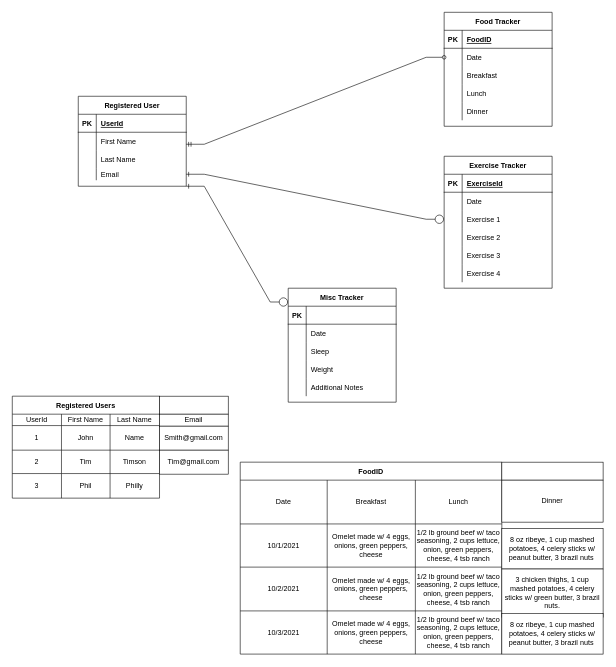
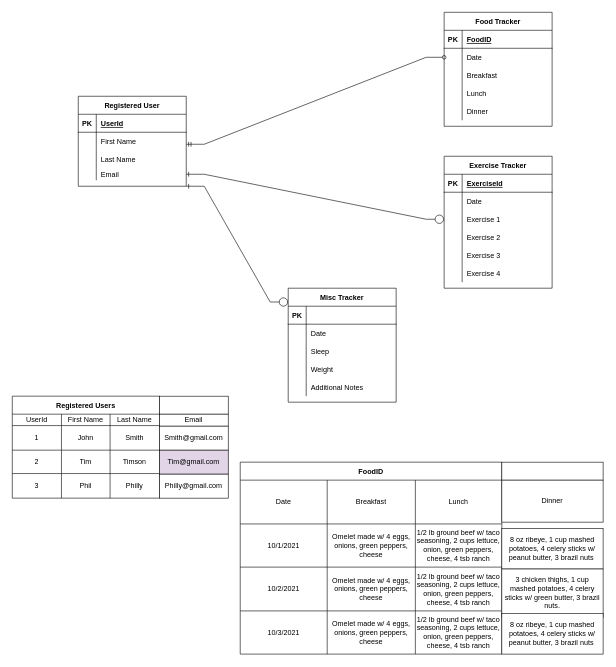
(135, 438) -> (135, 438)
(194, 462) -> (194, 462)
none -> (194, 486)
